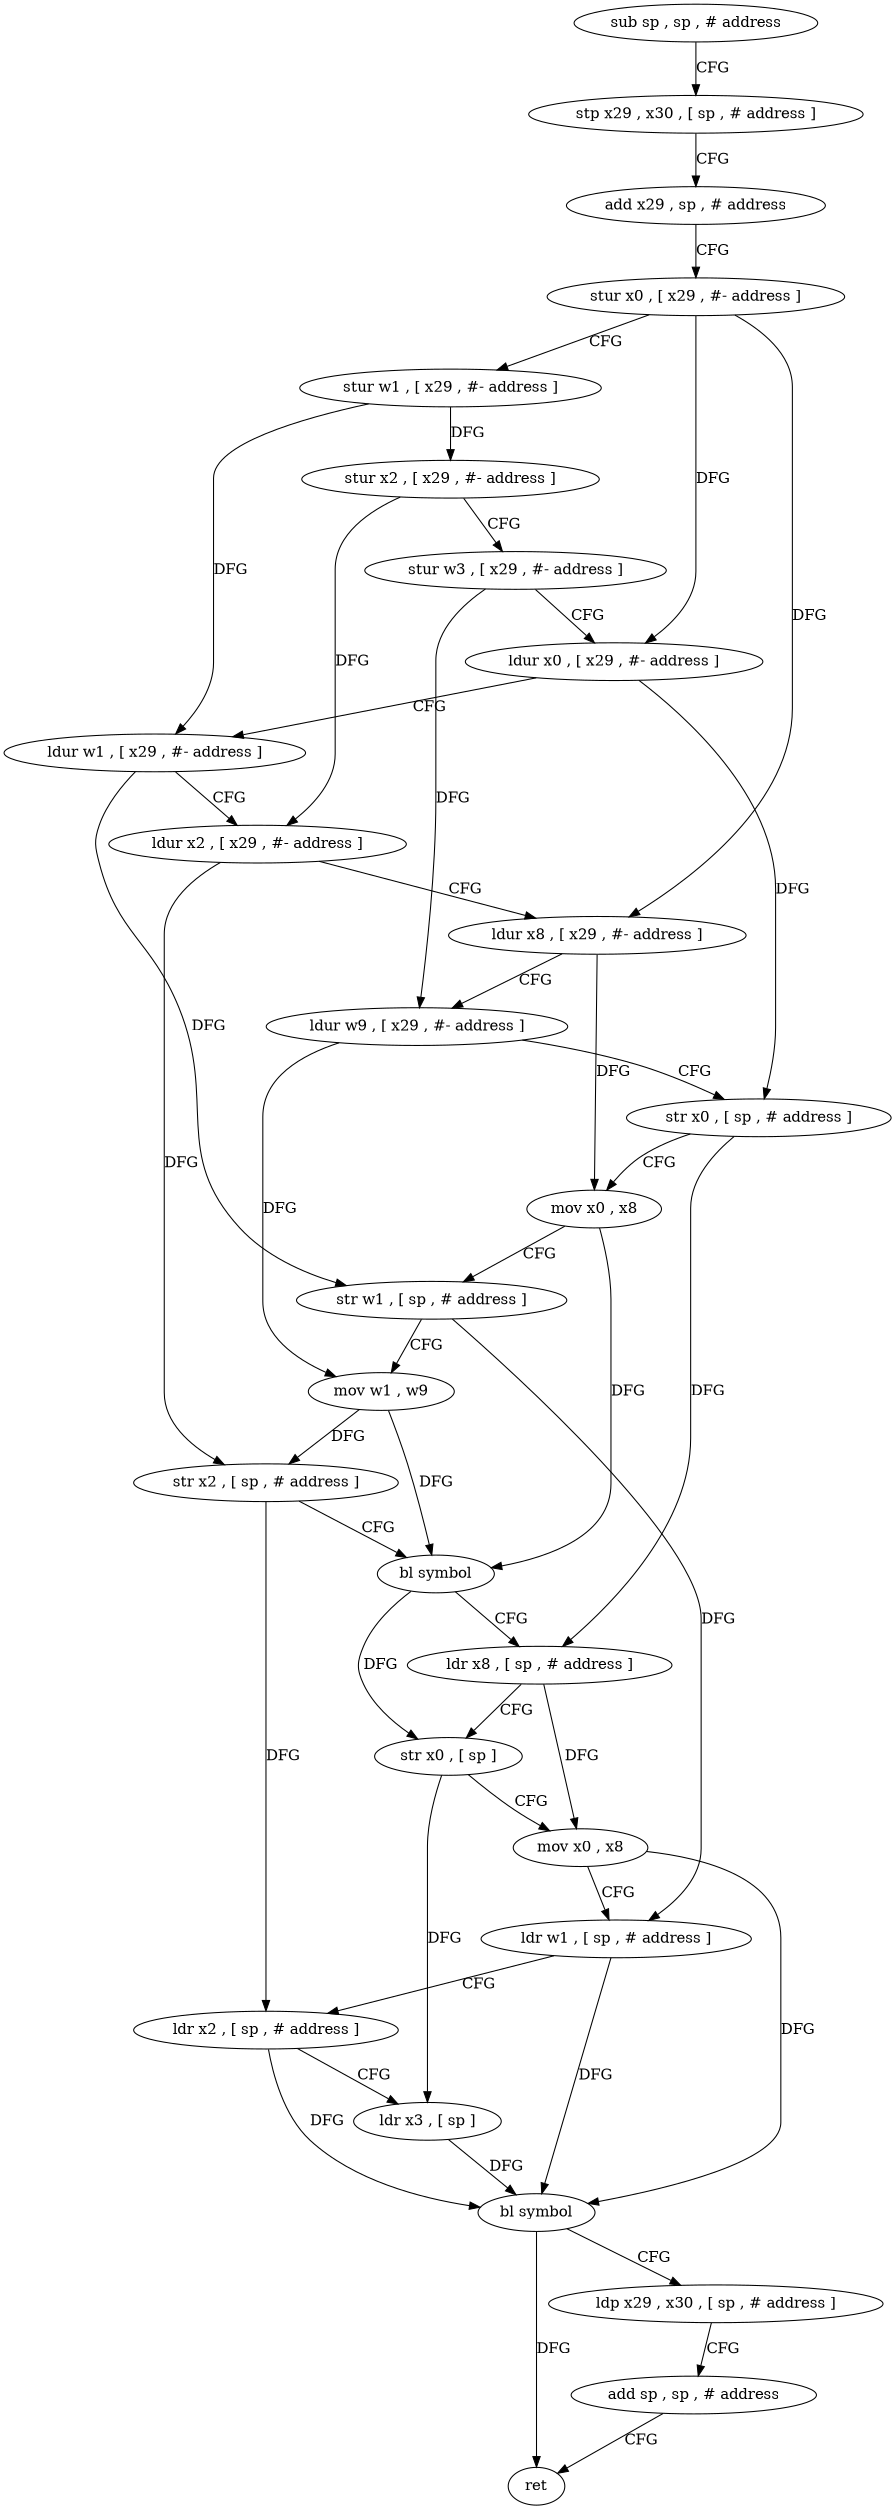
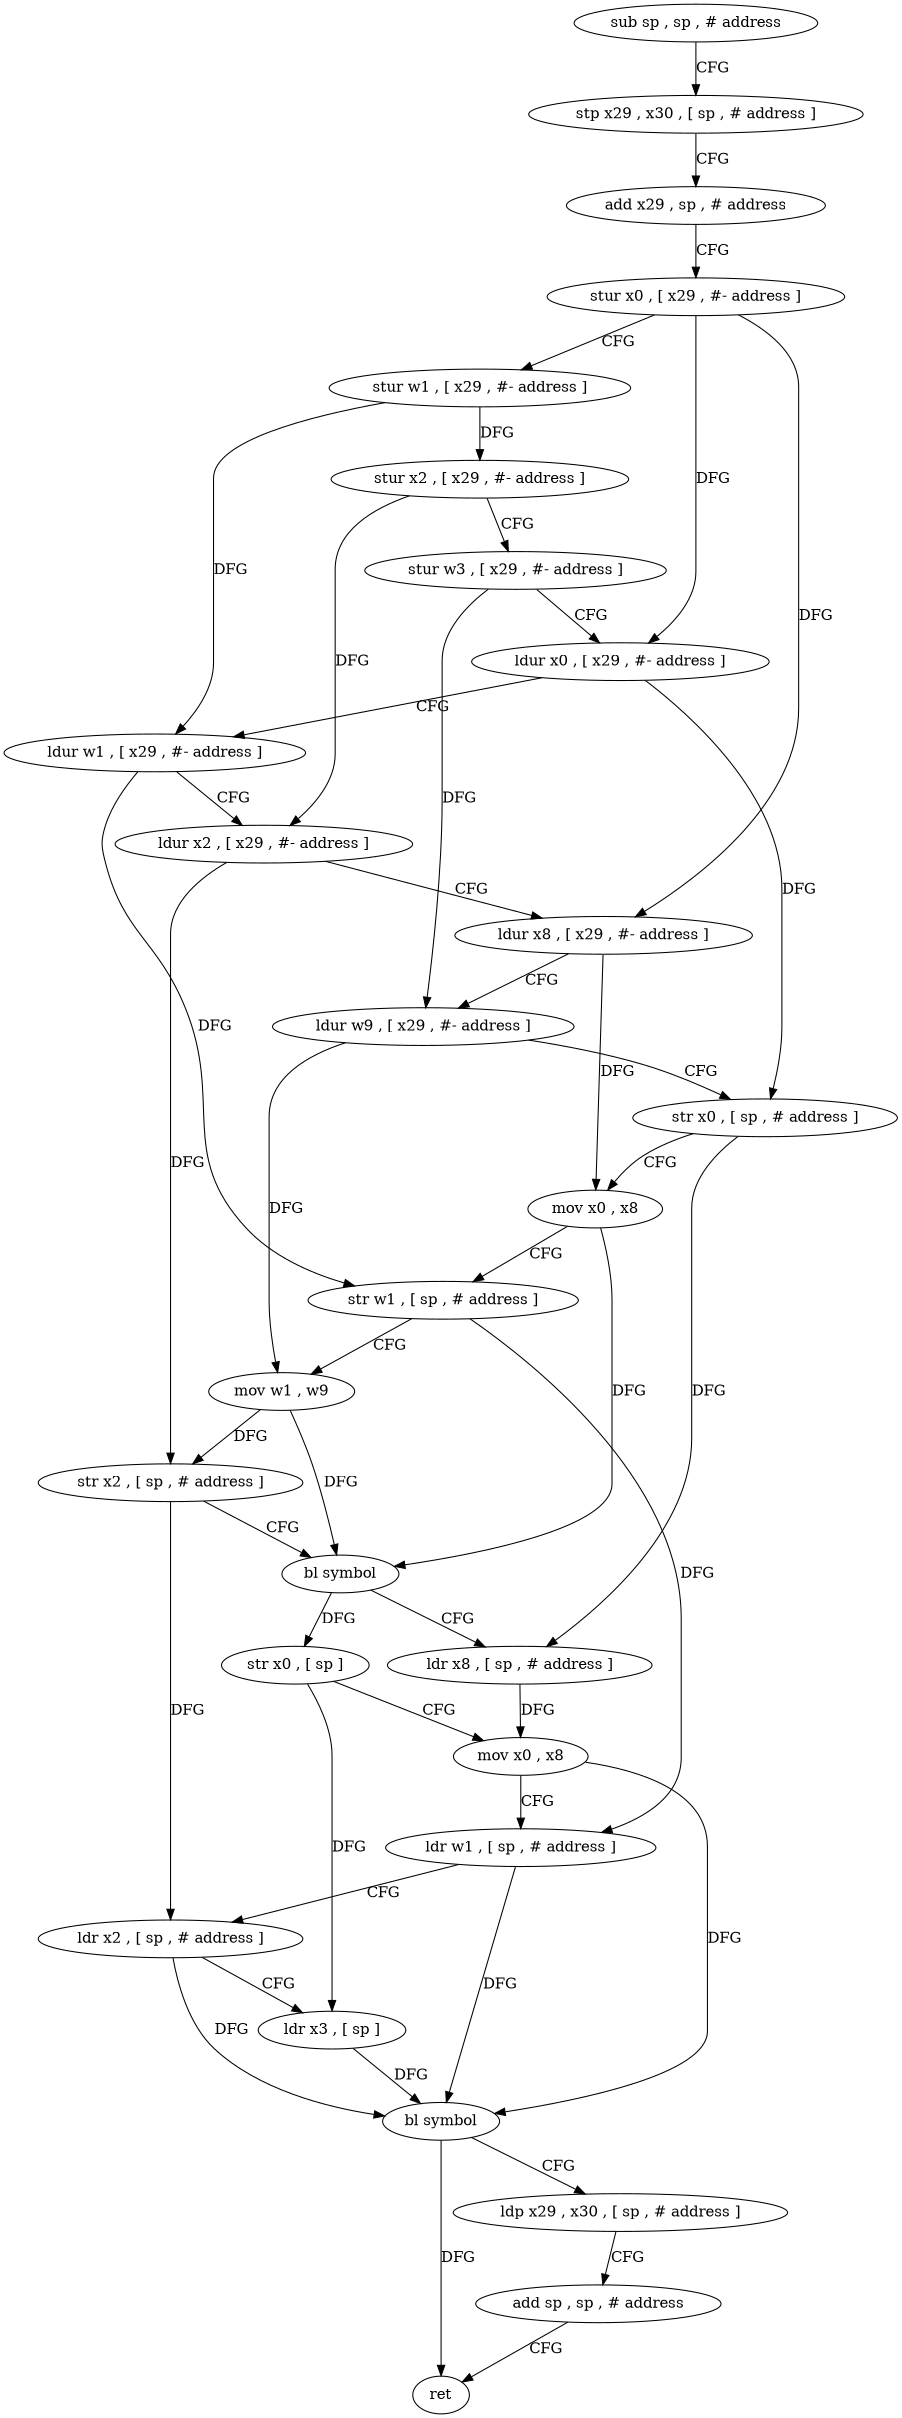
(498, 1707) -> none
